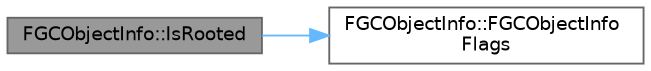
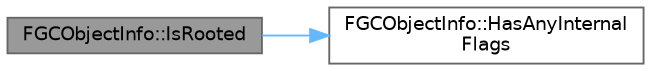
(486, 36) -> (486, 36)
